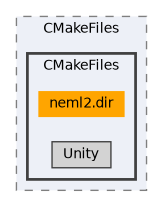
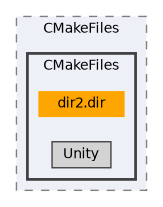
(81, 104) -> (81, 104)
